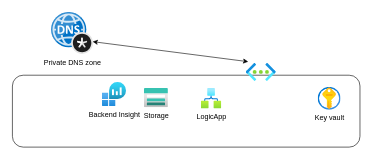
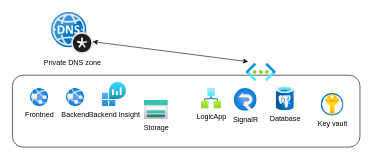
none -> (39, 98)
none -> (75, 98)
(156, 98) -> (156, 110)
none -> (285, 99)
(330, 99) -> (333, 105)
none -> (246, 100)
